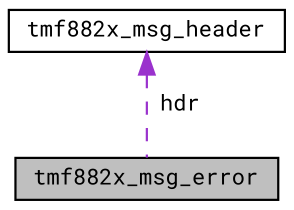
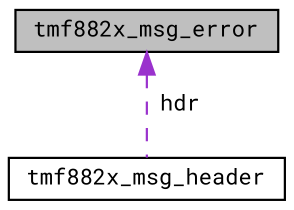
(147, 116) -> (147, 116)
